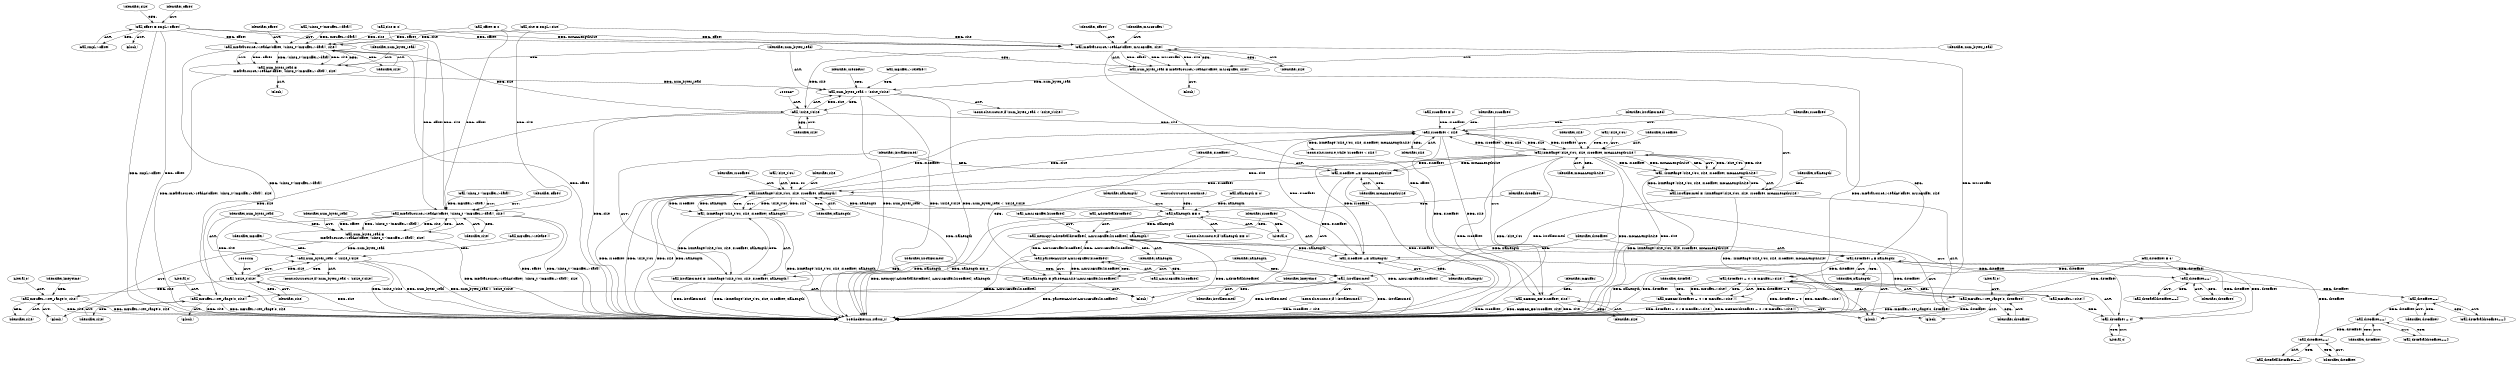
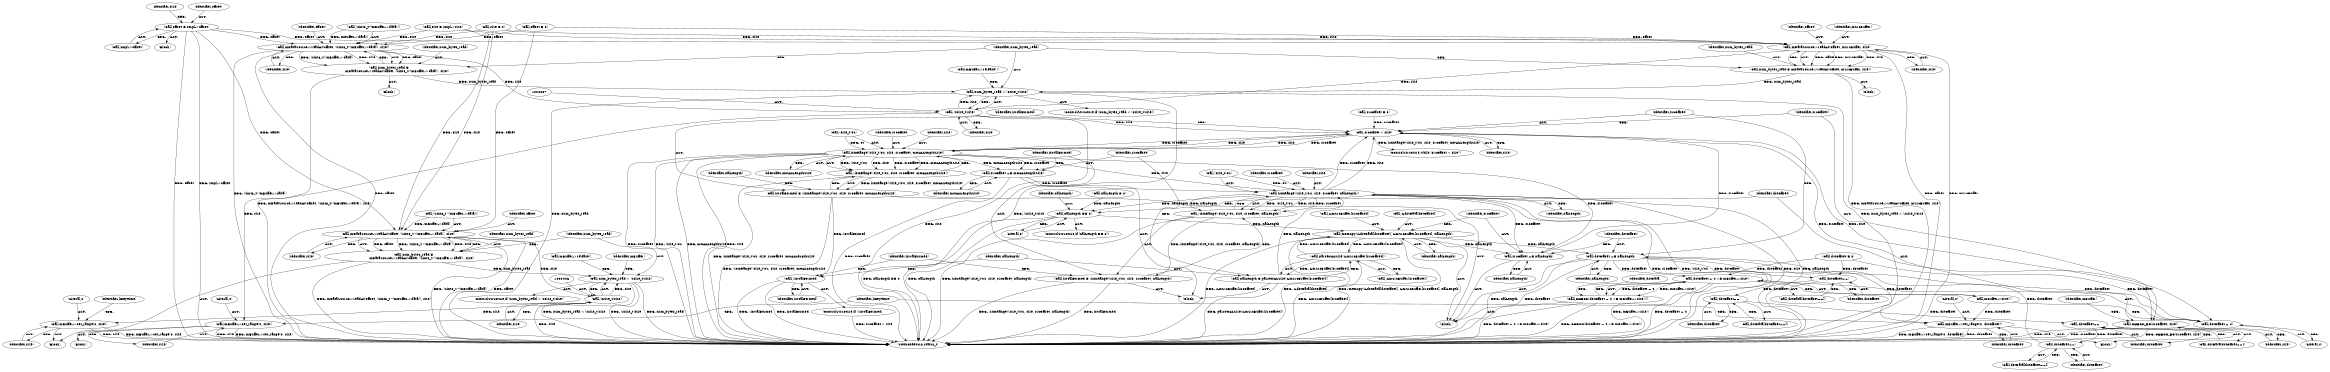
(578, 37) -> (1328, 37)
(848, 70) -> none
(1183, 194) -> none
(2077, 278) -> (1982, 311)
(2093, 309) -> (2137, 312)
